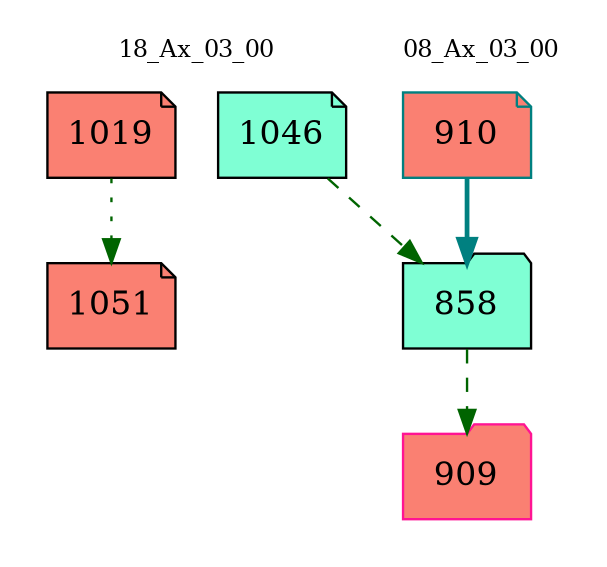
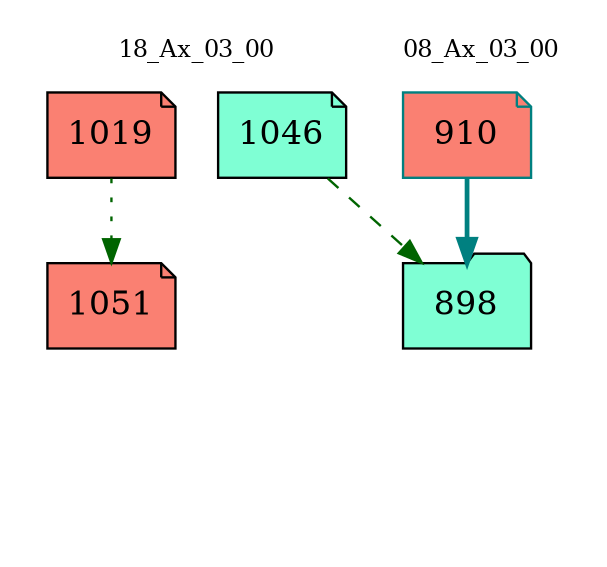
(467, 306) -> (467, 306)
(467, 477) -> none
